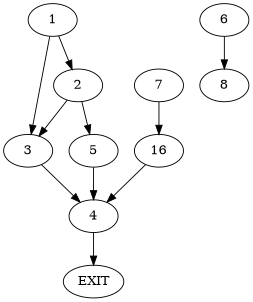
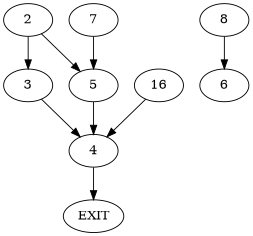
(53, 20) -> none
(224, 48) -> (224, 48)
(159, 114) -> (94, 48)
